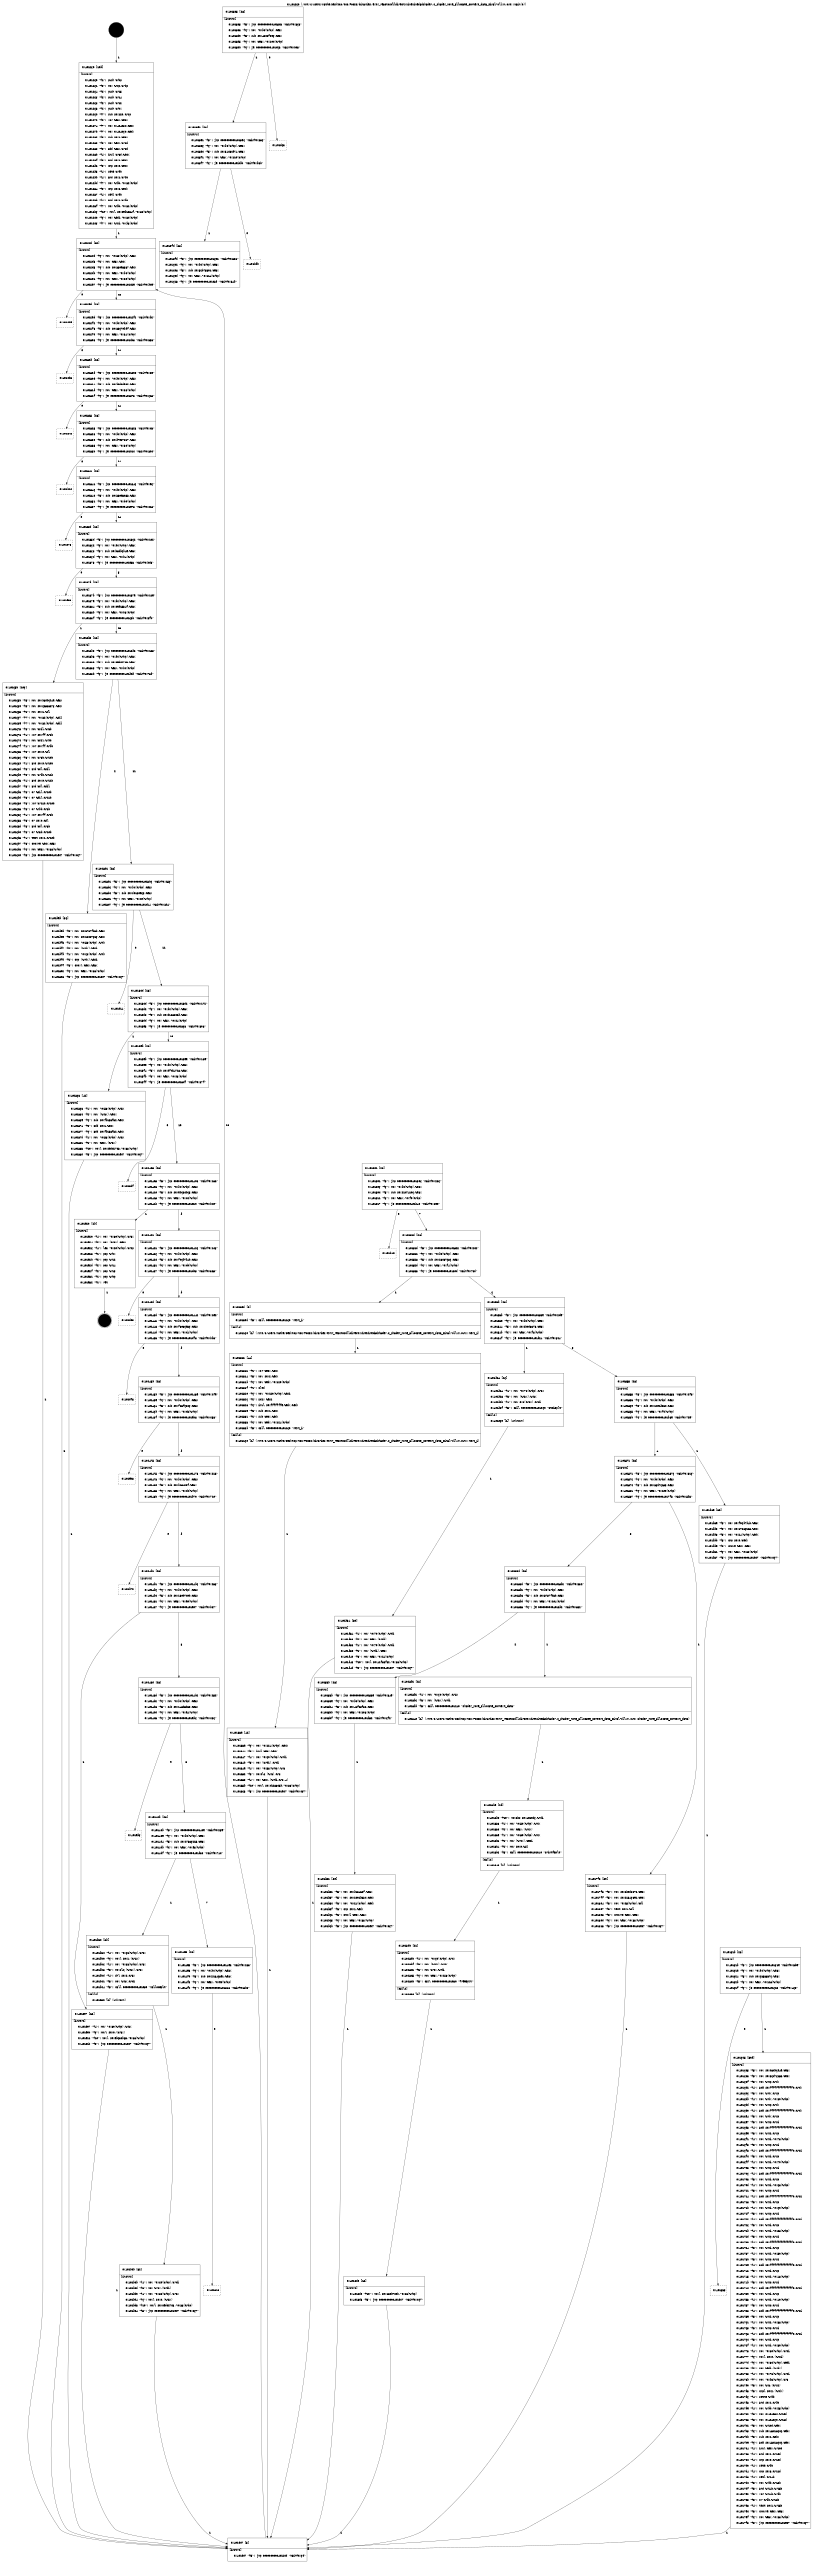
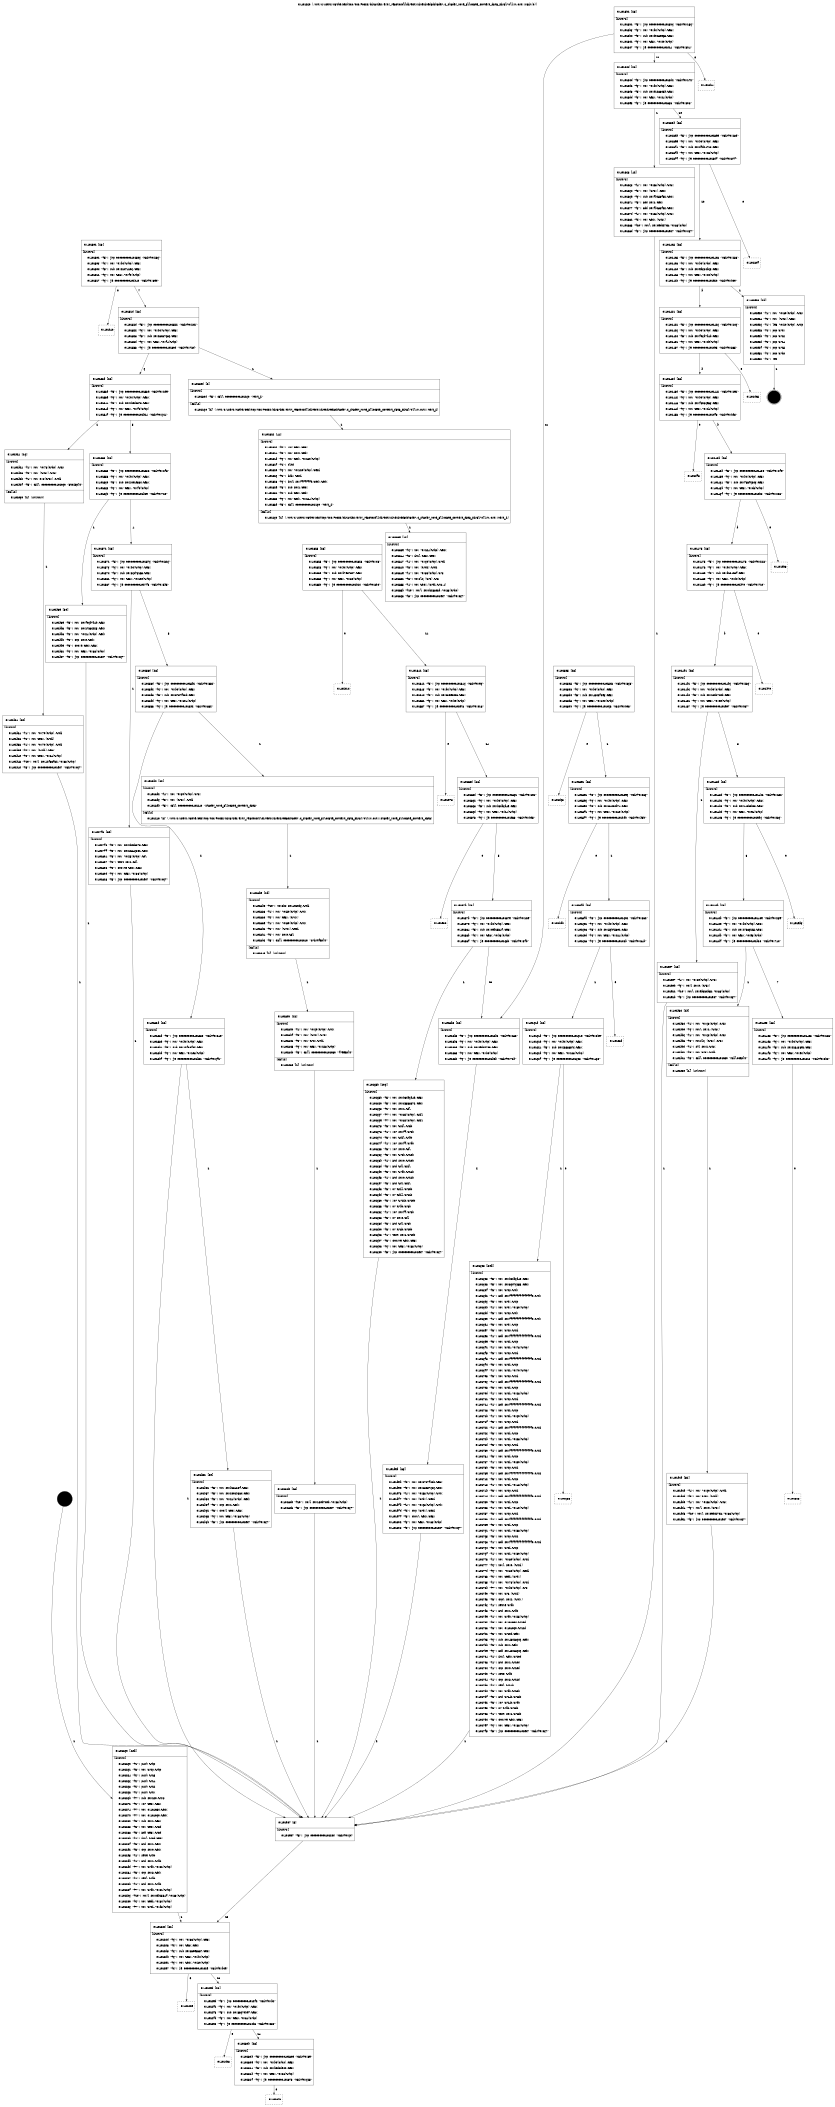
(116, 405) -> none
(125, 771) -> (543, 509)
none -> (586, 982)
none -> (615, 1041)
(267, 2166) -> (154, 1466)
